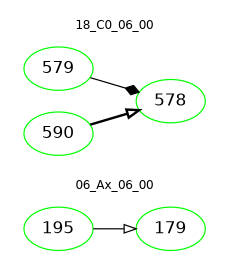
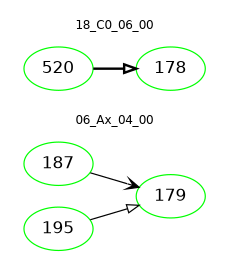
(59, 69) -> none
(171, 101) -> (171, 69)
(59, 134) -> (59, 69)
none -> (59, 164)
(115, 186) -> (115, 121)
